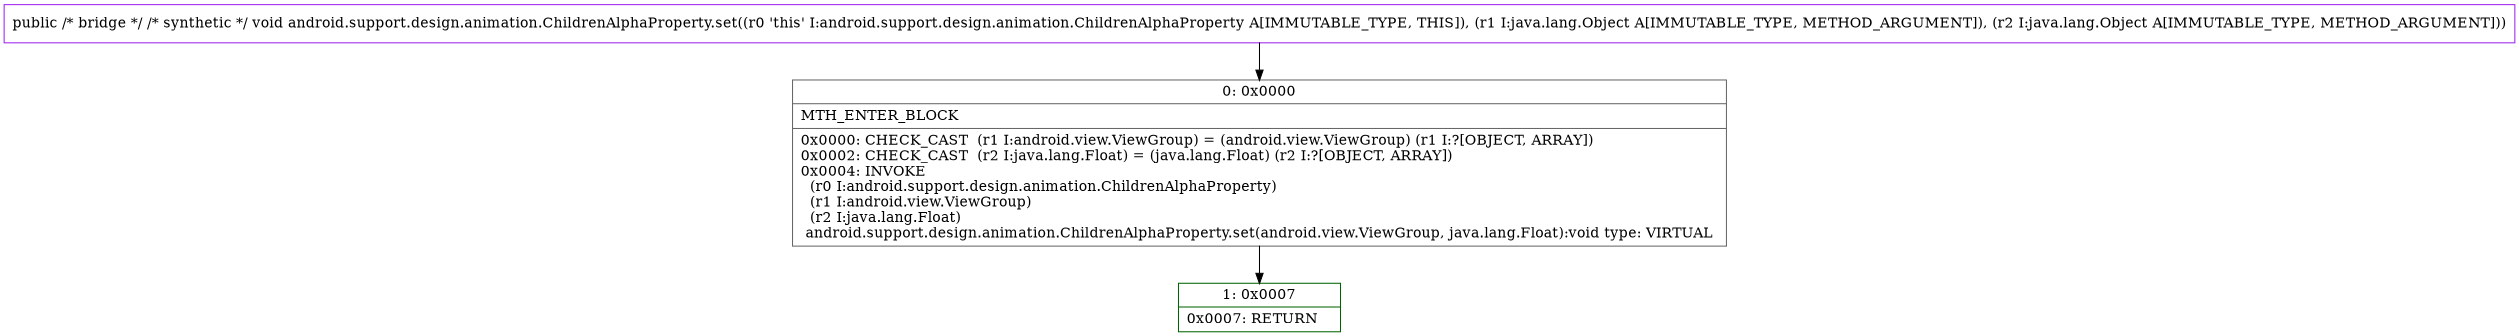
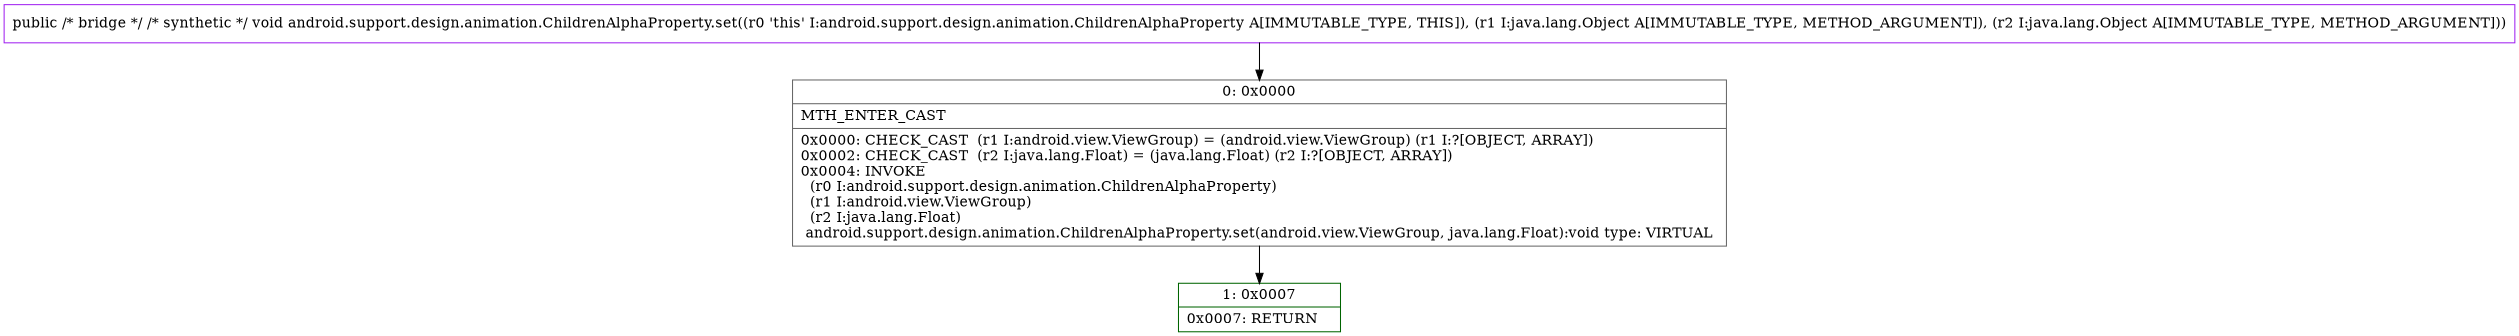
(880, 116) -> (874, 116)
